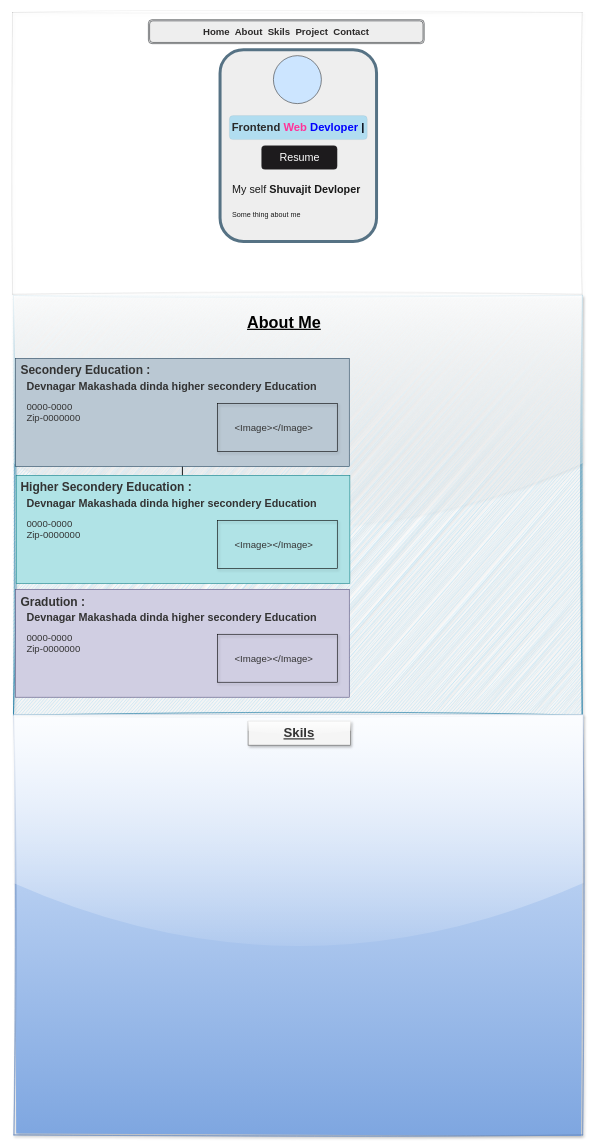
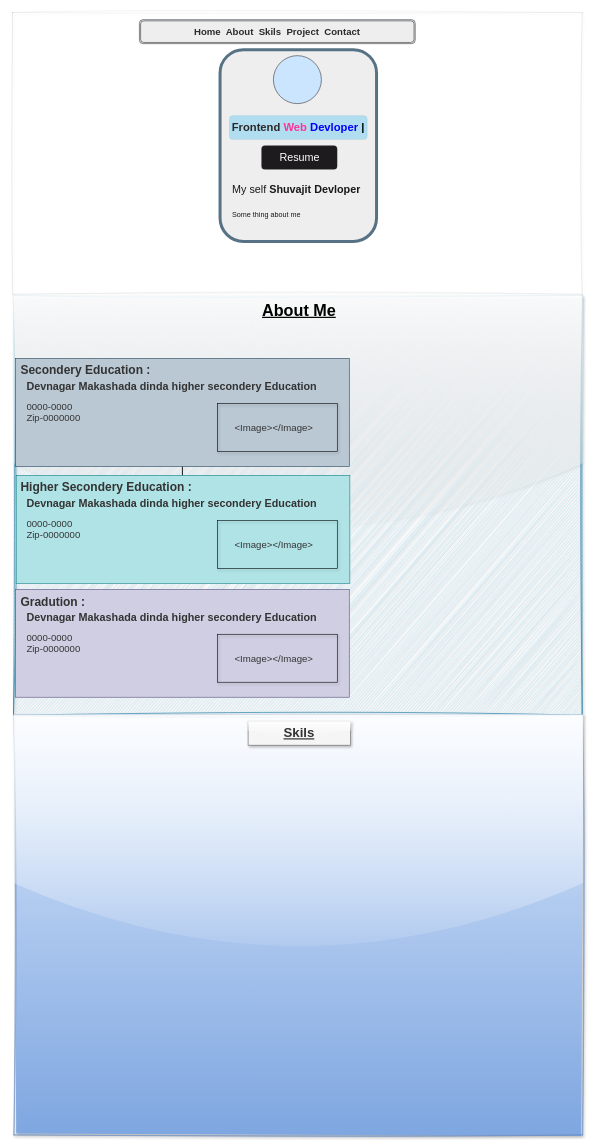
(287, 32) -> (278, 32)
(284, 323) -> (299, 311)
